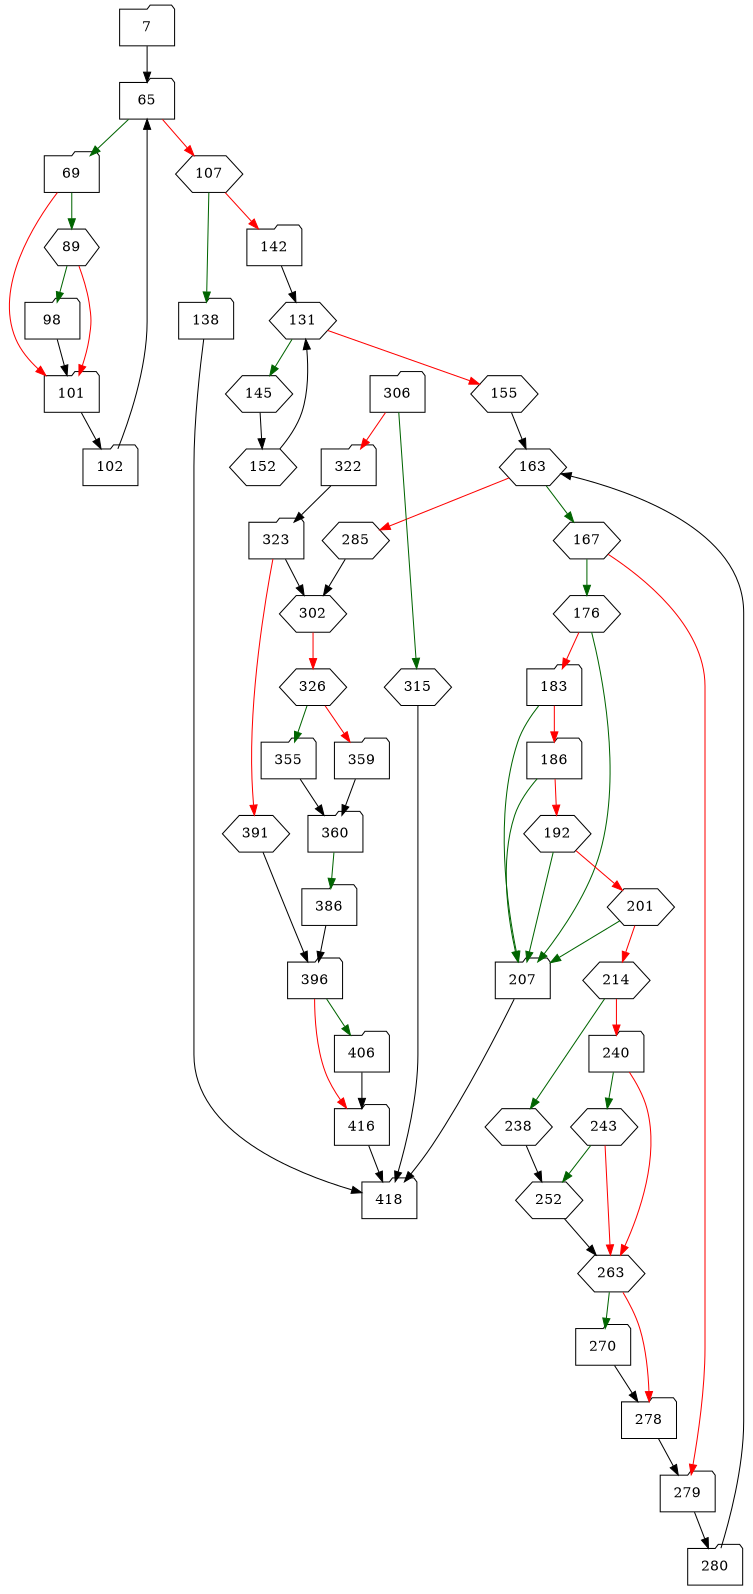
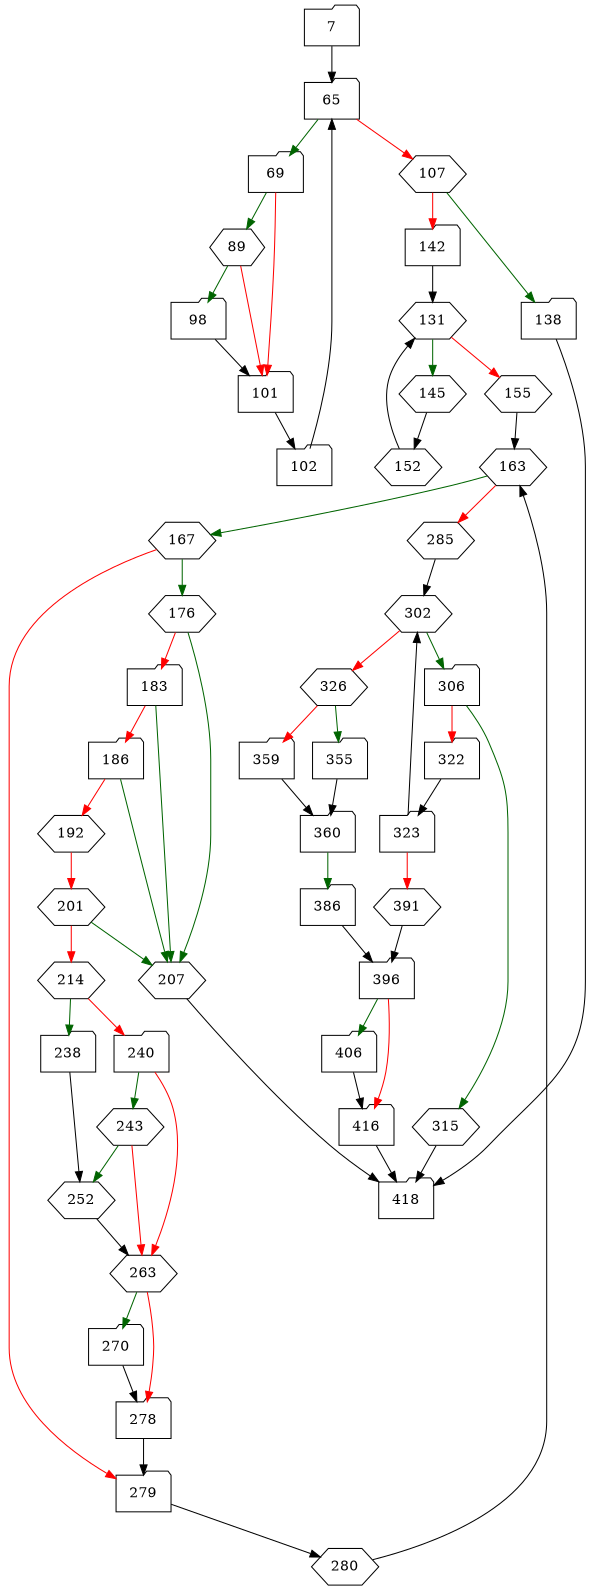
none -> (433, 646)
(541, 902) -> none
(523, 980) -> (172, 980)
(519, 1127) -> (68, 1054)
(715, 1567) -> (345, 1567)
